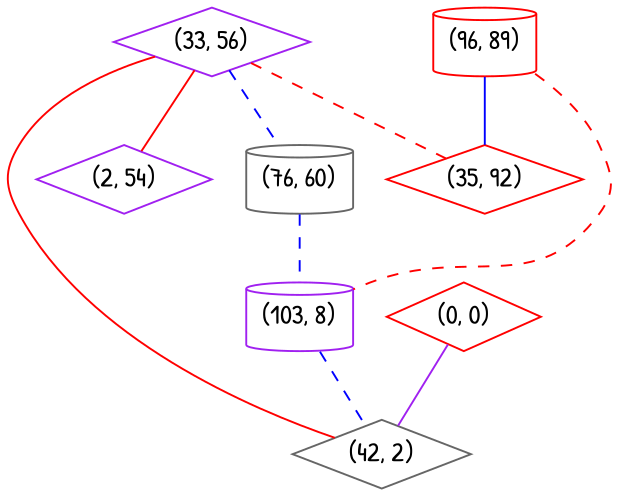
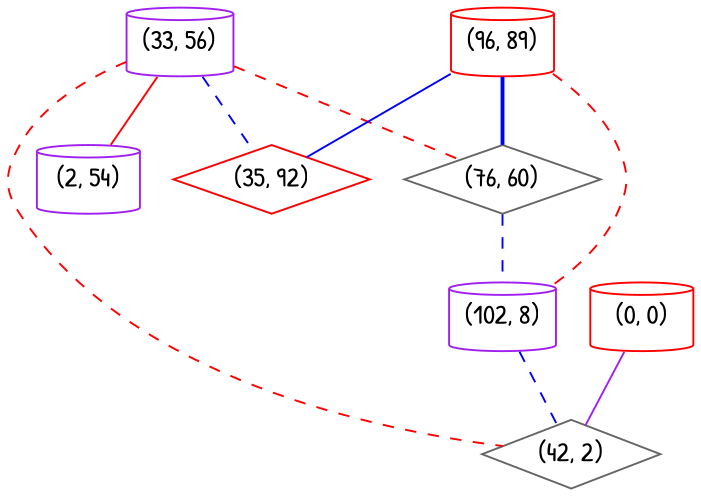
(212, 42) -> (180, 42)
(254, 108) -> (347, 113)
(348, 111) -> (228, 114)
none -> (503, 111)
(124, 179) -> (88, 179)
(300, 179) -> (503, 179)
(66, 276) -> (143, 329)
(300, 317) -> (503, 317)
(464, 317) -> (642, 317)
